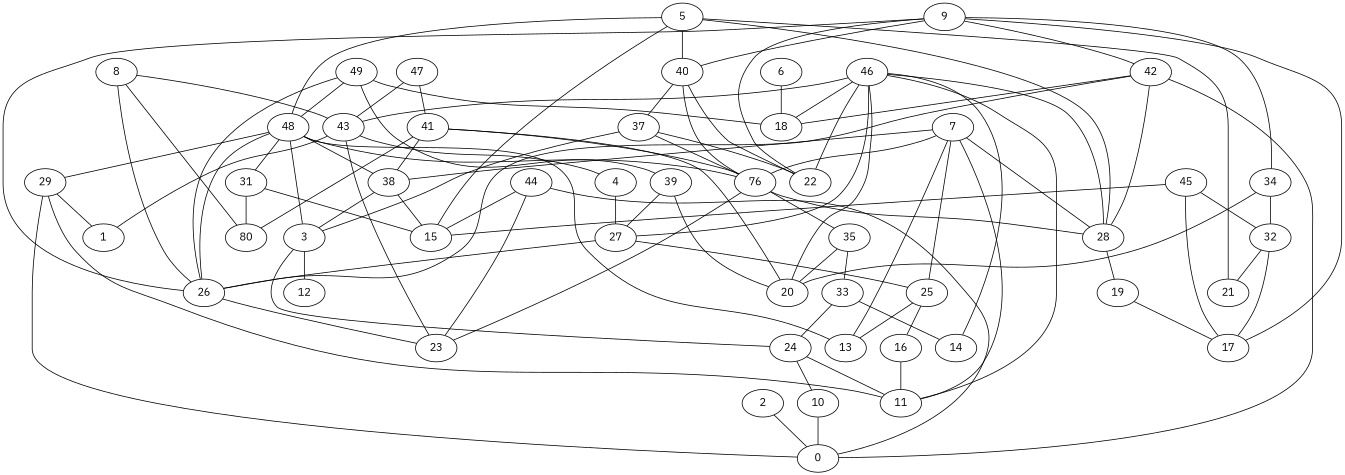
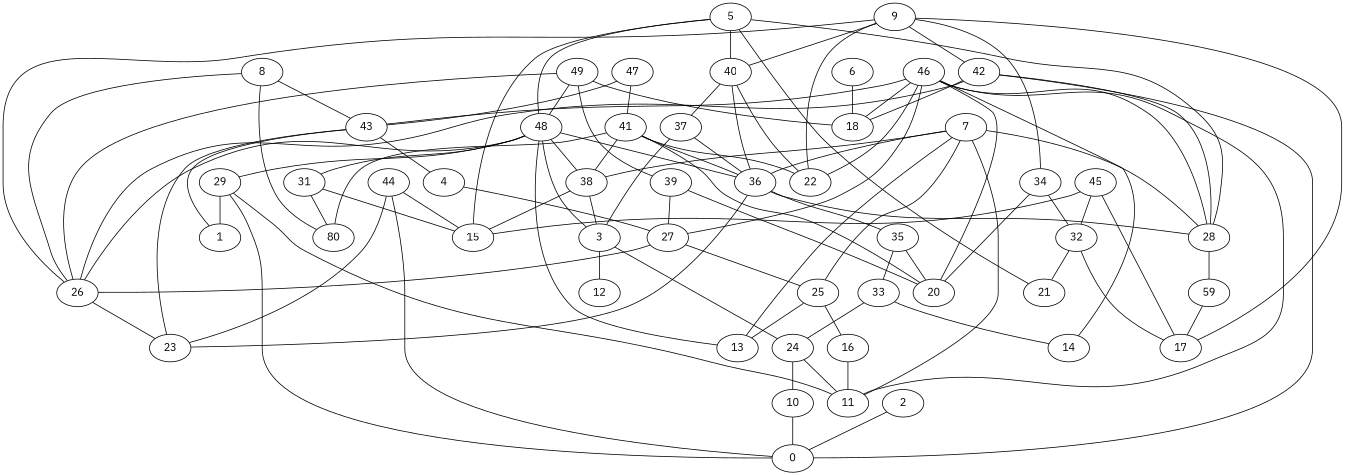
(737, 153) -> (706, 153)
(755, 182) -> (755, 182)
(1118, 293) -> (1209, 293)
